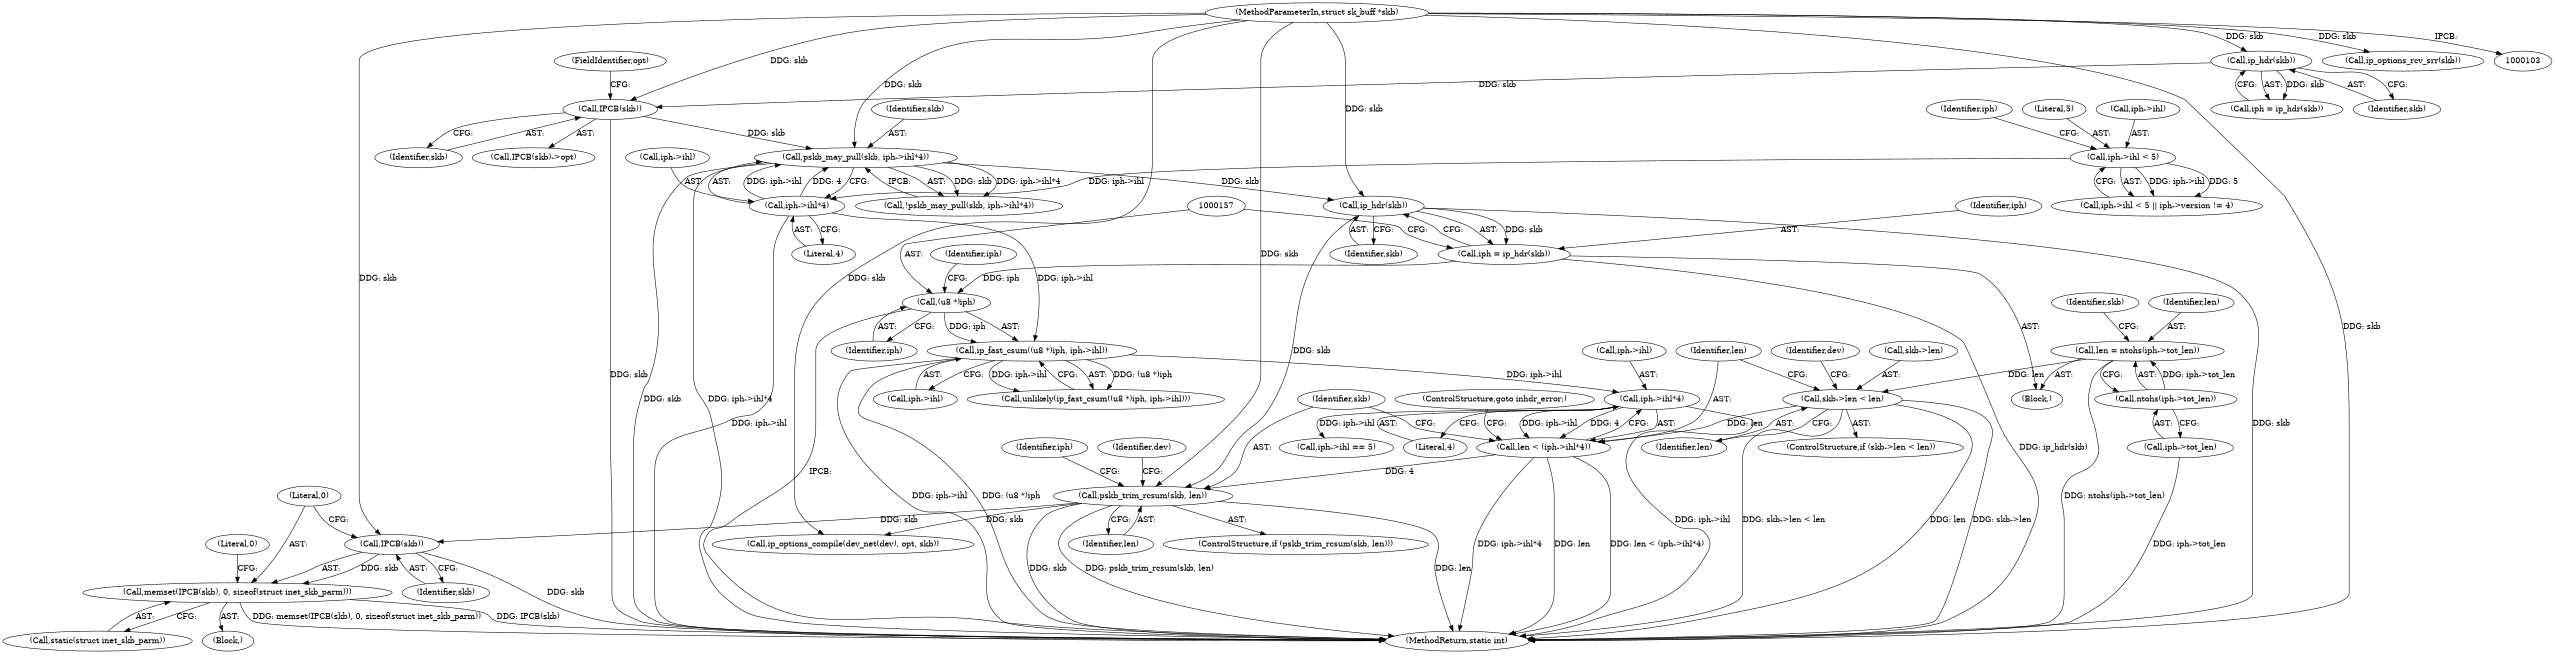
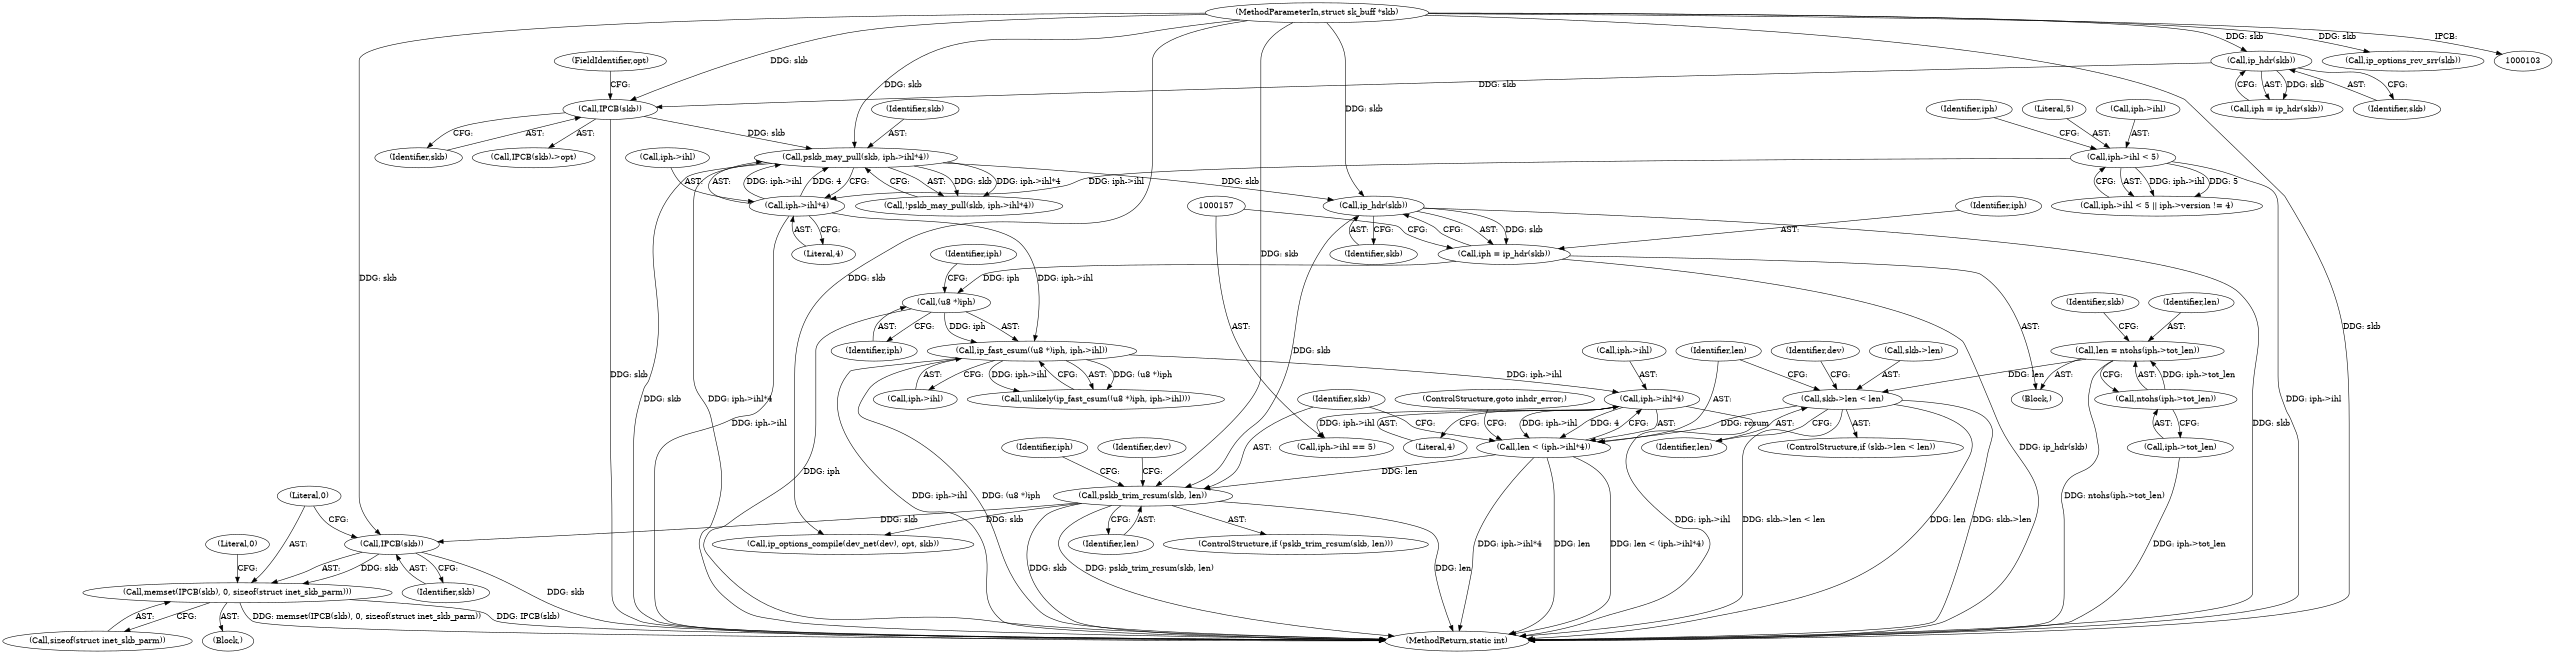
(901, 182) -> (901, 182)
(1018, 229) -> (1236, 340)
(1745, 424) -> (1745, 424)
(822, 472) -> (822, 472)
(1399, 472) -> (1399, 472)
none -> (2175, 619)
(98, 641) -> (98, 641)
